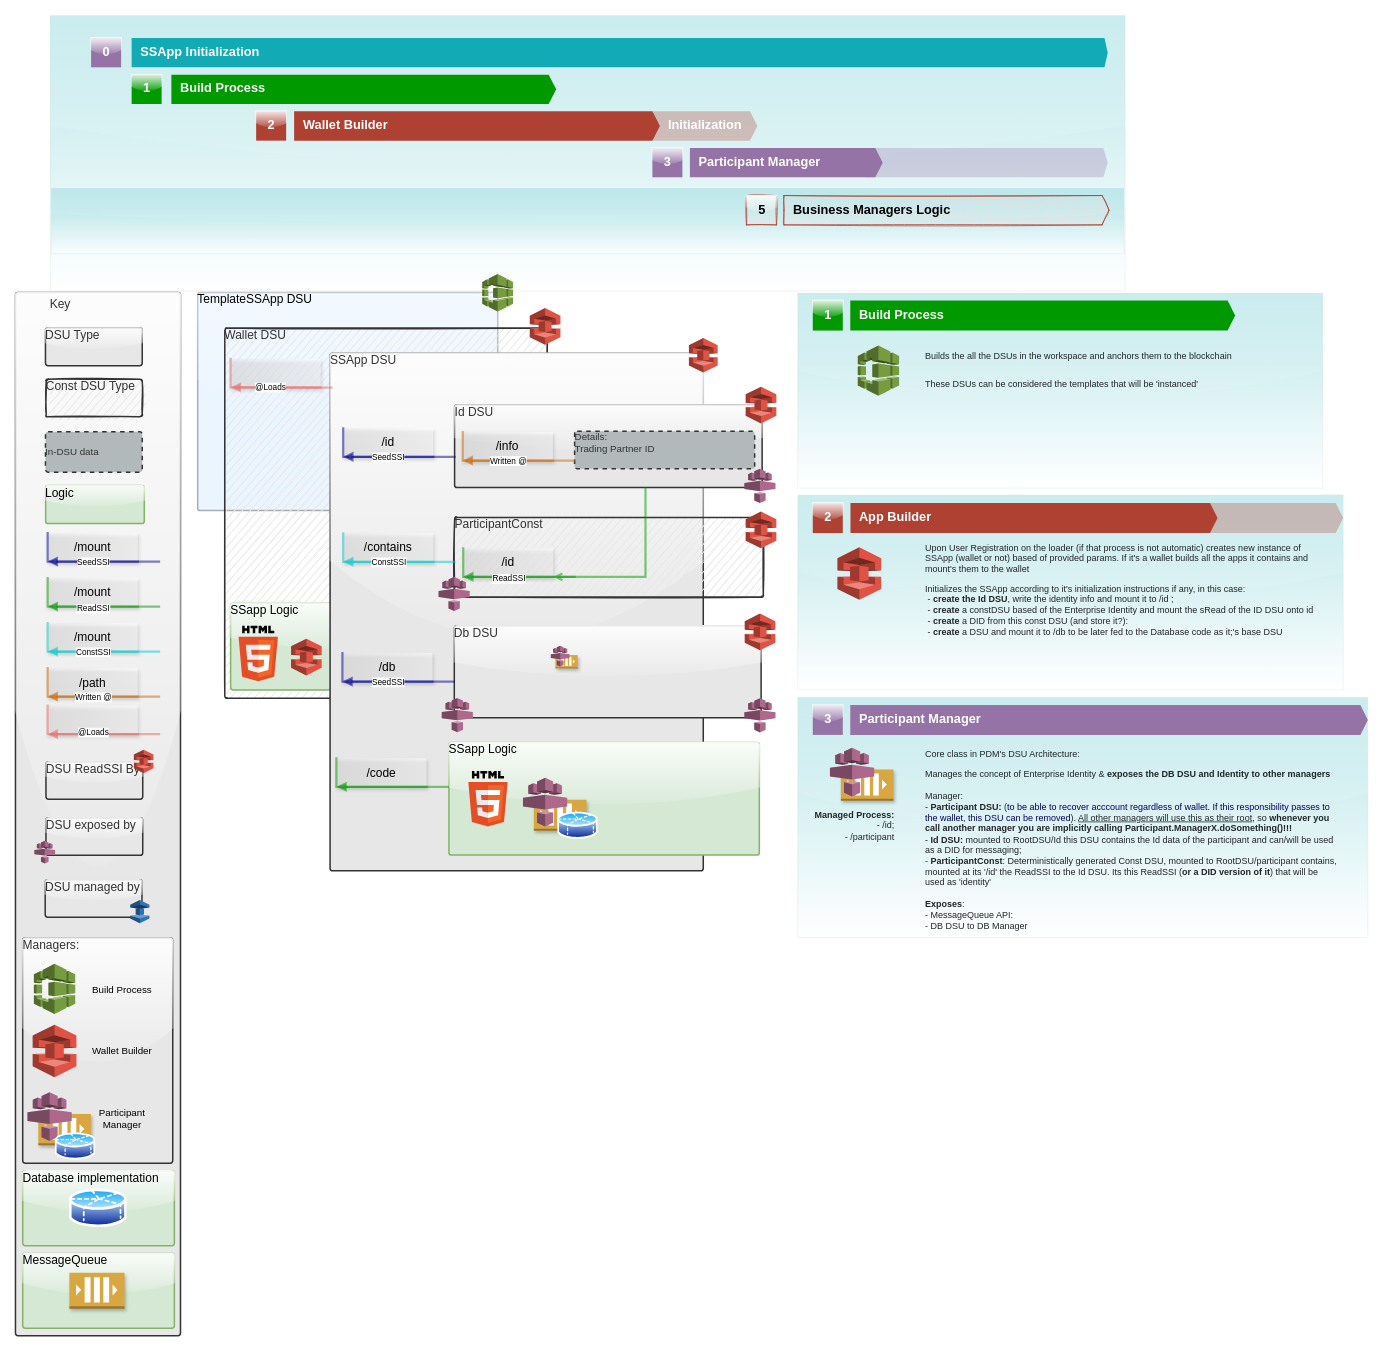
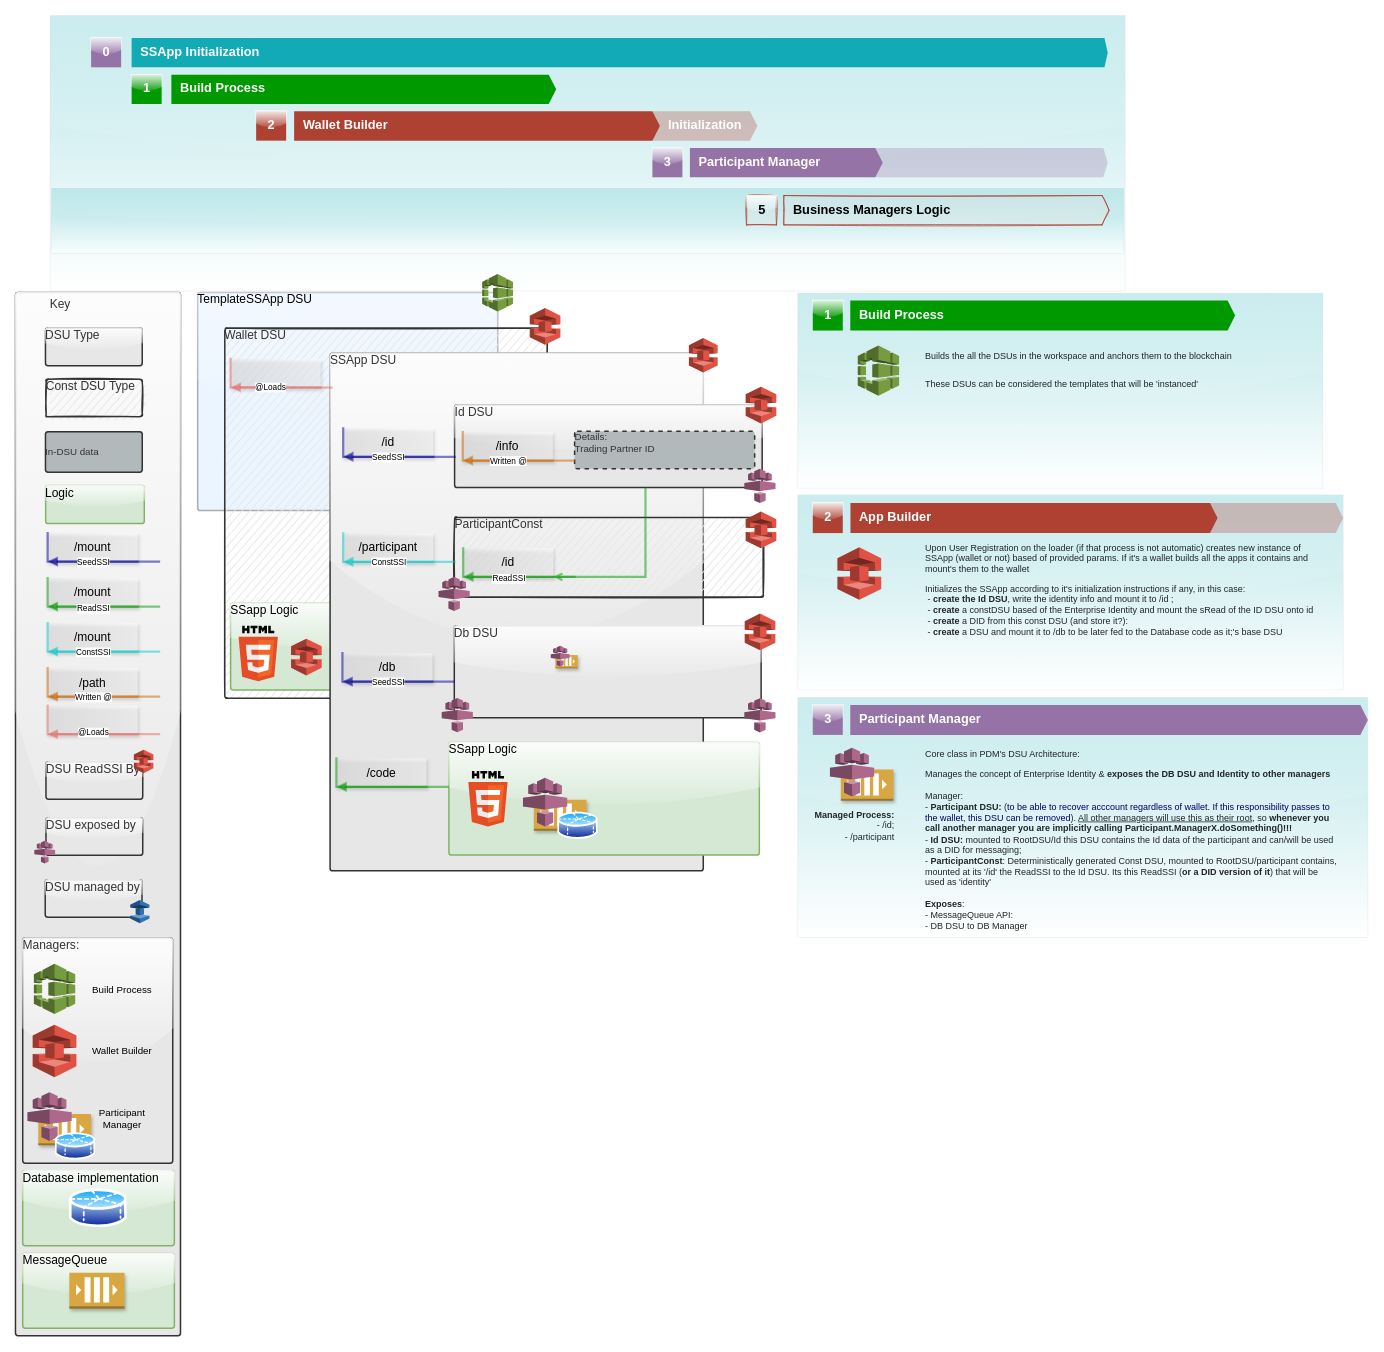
(94, 452) -> (94, 452)
(388, 547) -> (388, 547)
